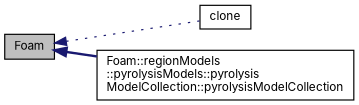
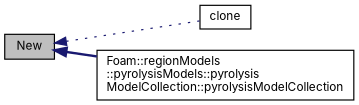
(30, 47) -> (30, 47)
